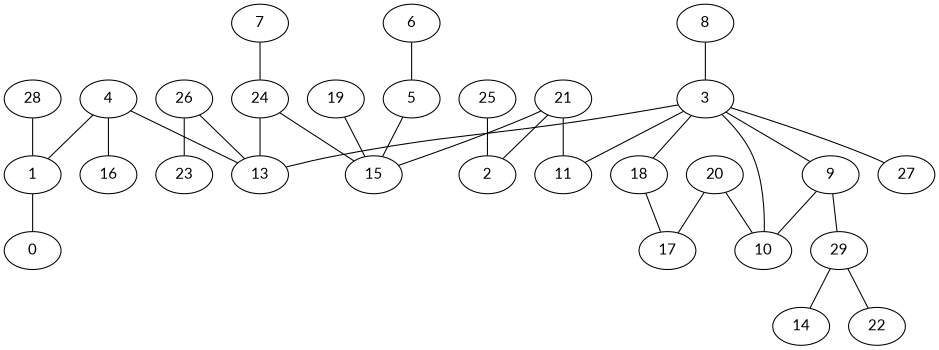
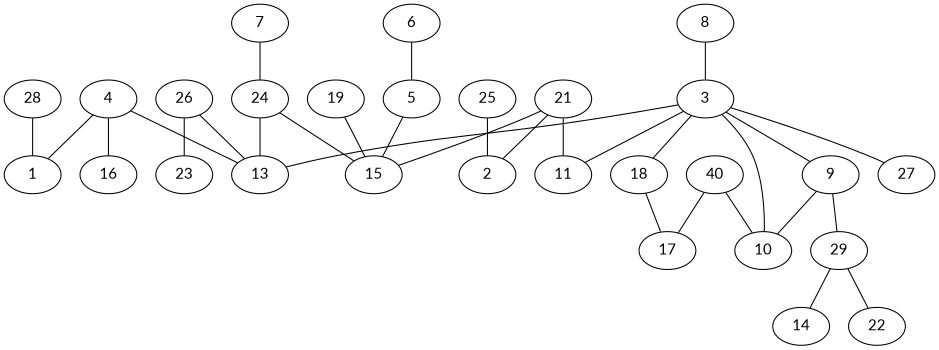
(715, 175) -> (715, 175)
(33, 251) -> none
